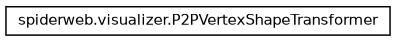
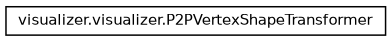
(198, 21) -> (196, 21)
